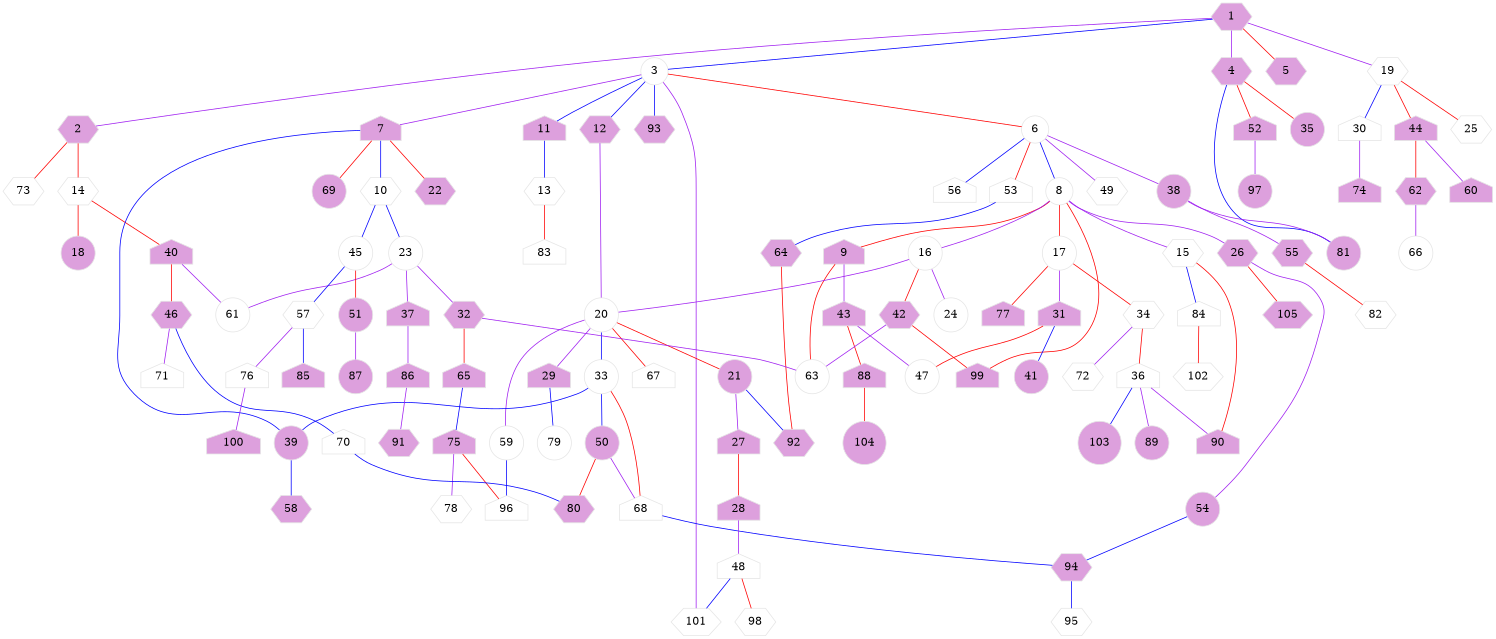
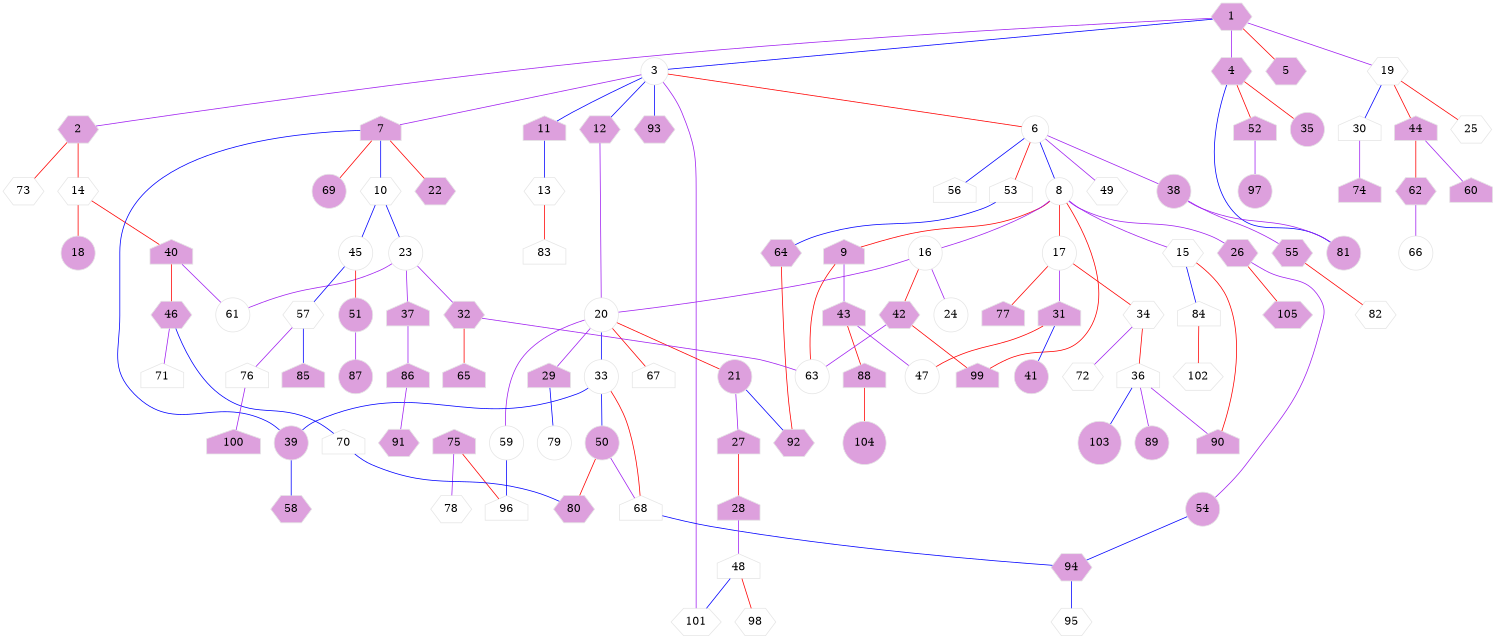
(459, 412) -> none
